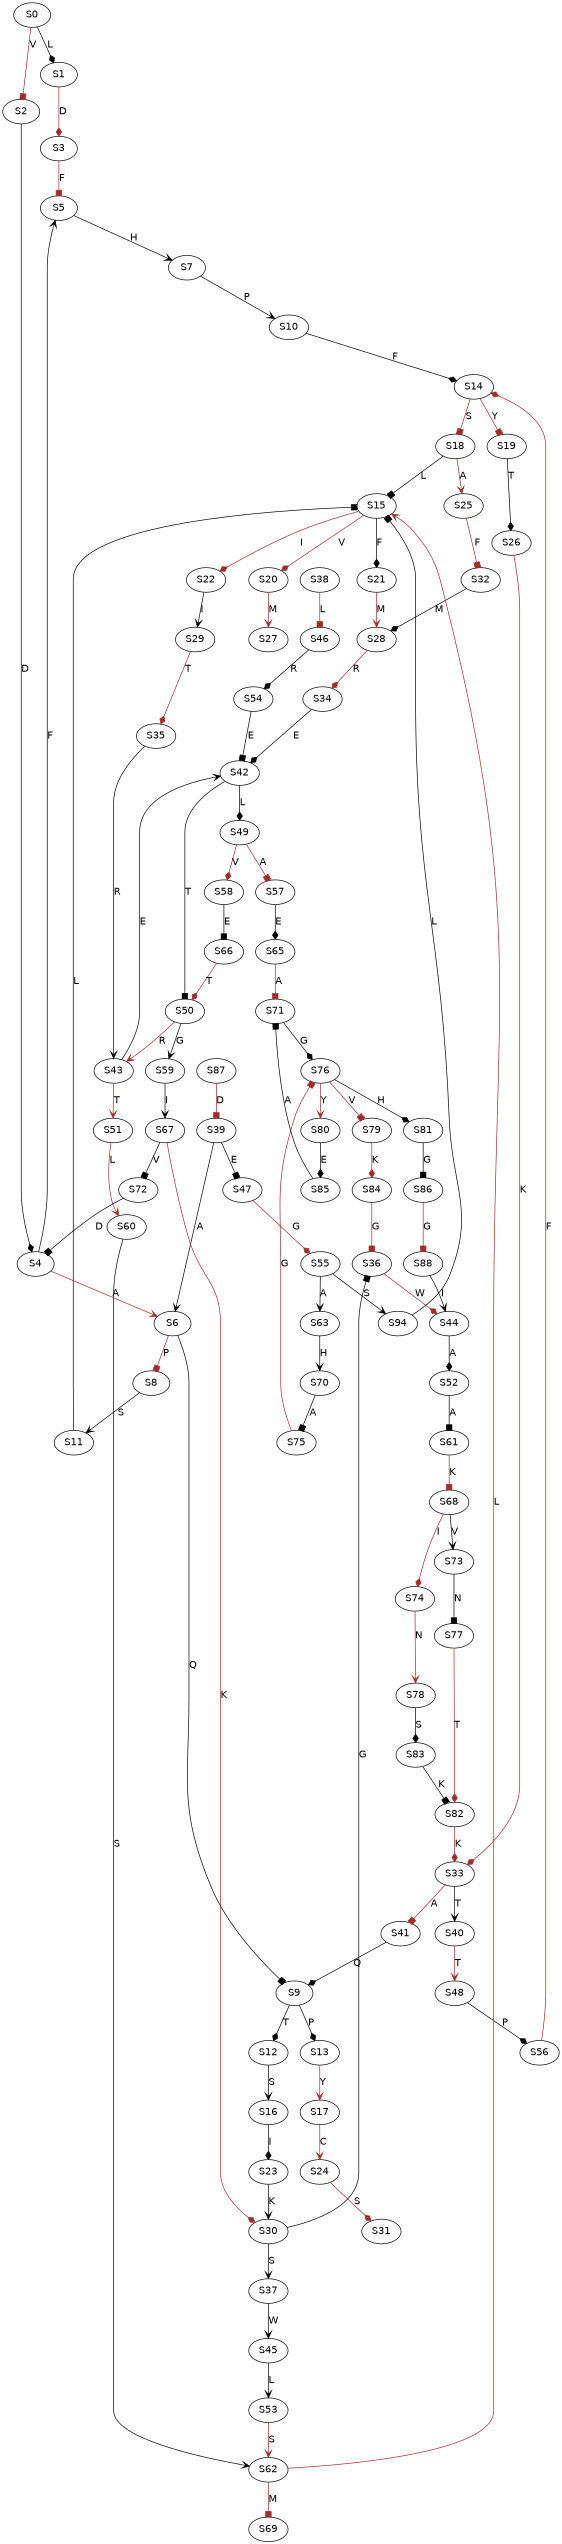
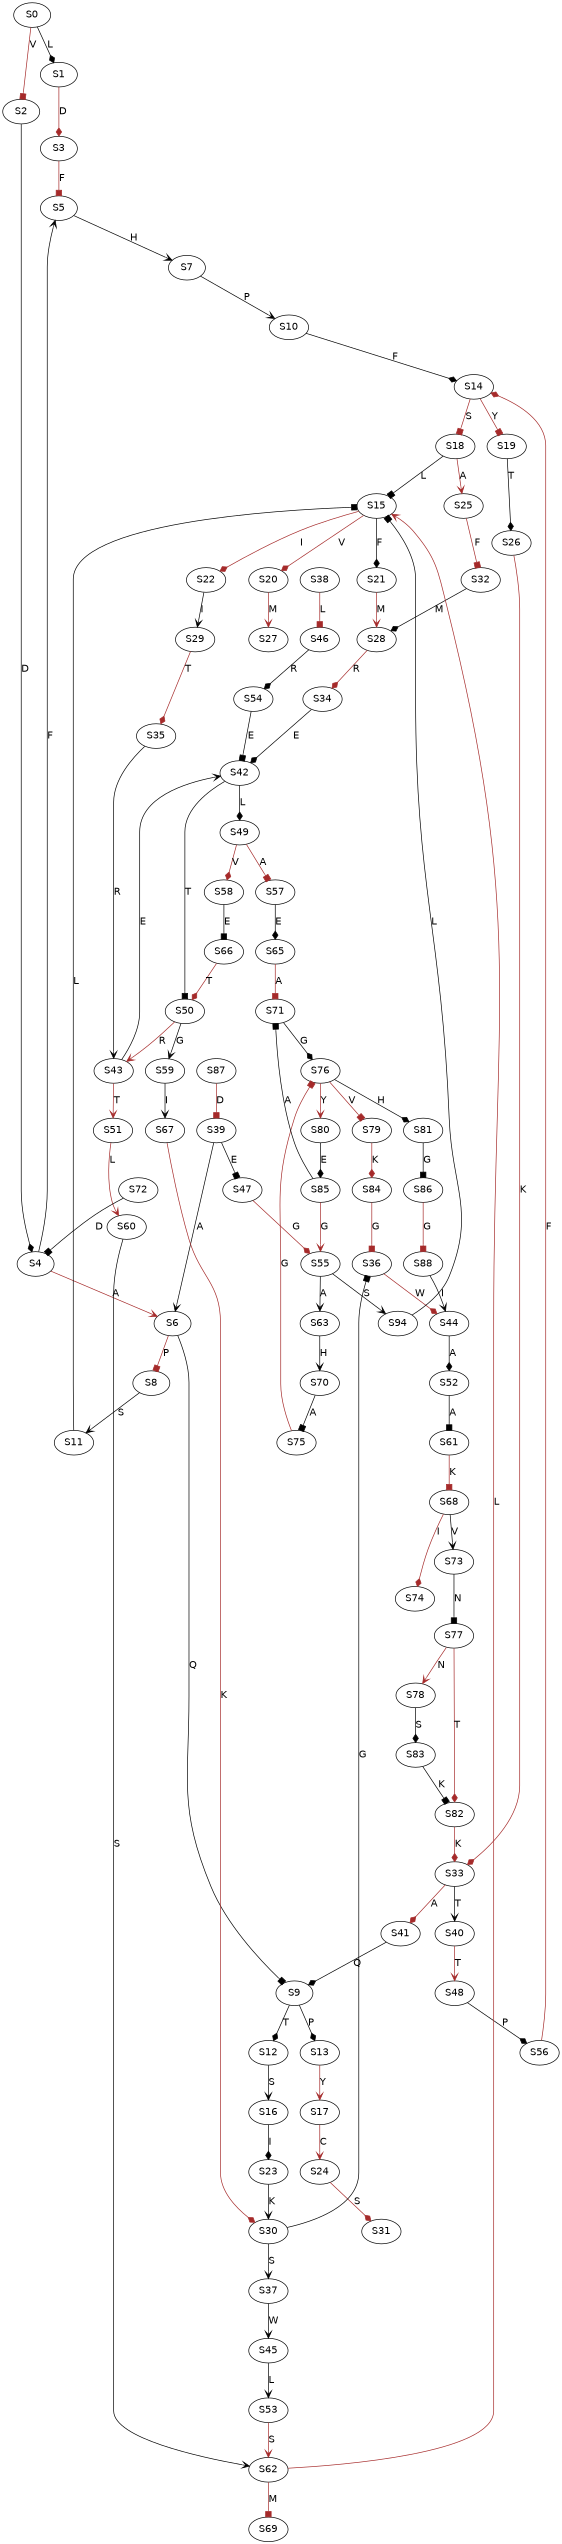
(153, 1157) -> none
none -> (320, 1223)
(415, 1644) -> (436, 1662)
(430, 1901) -> (430, 1901)
